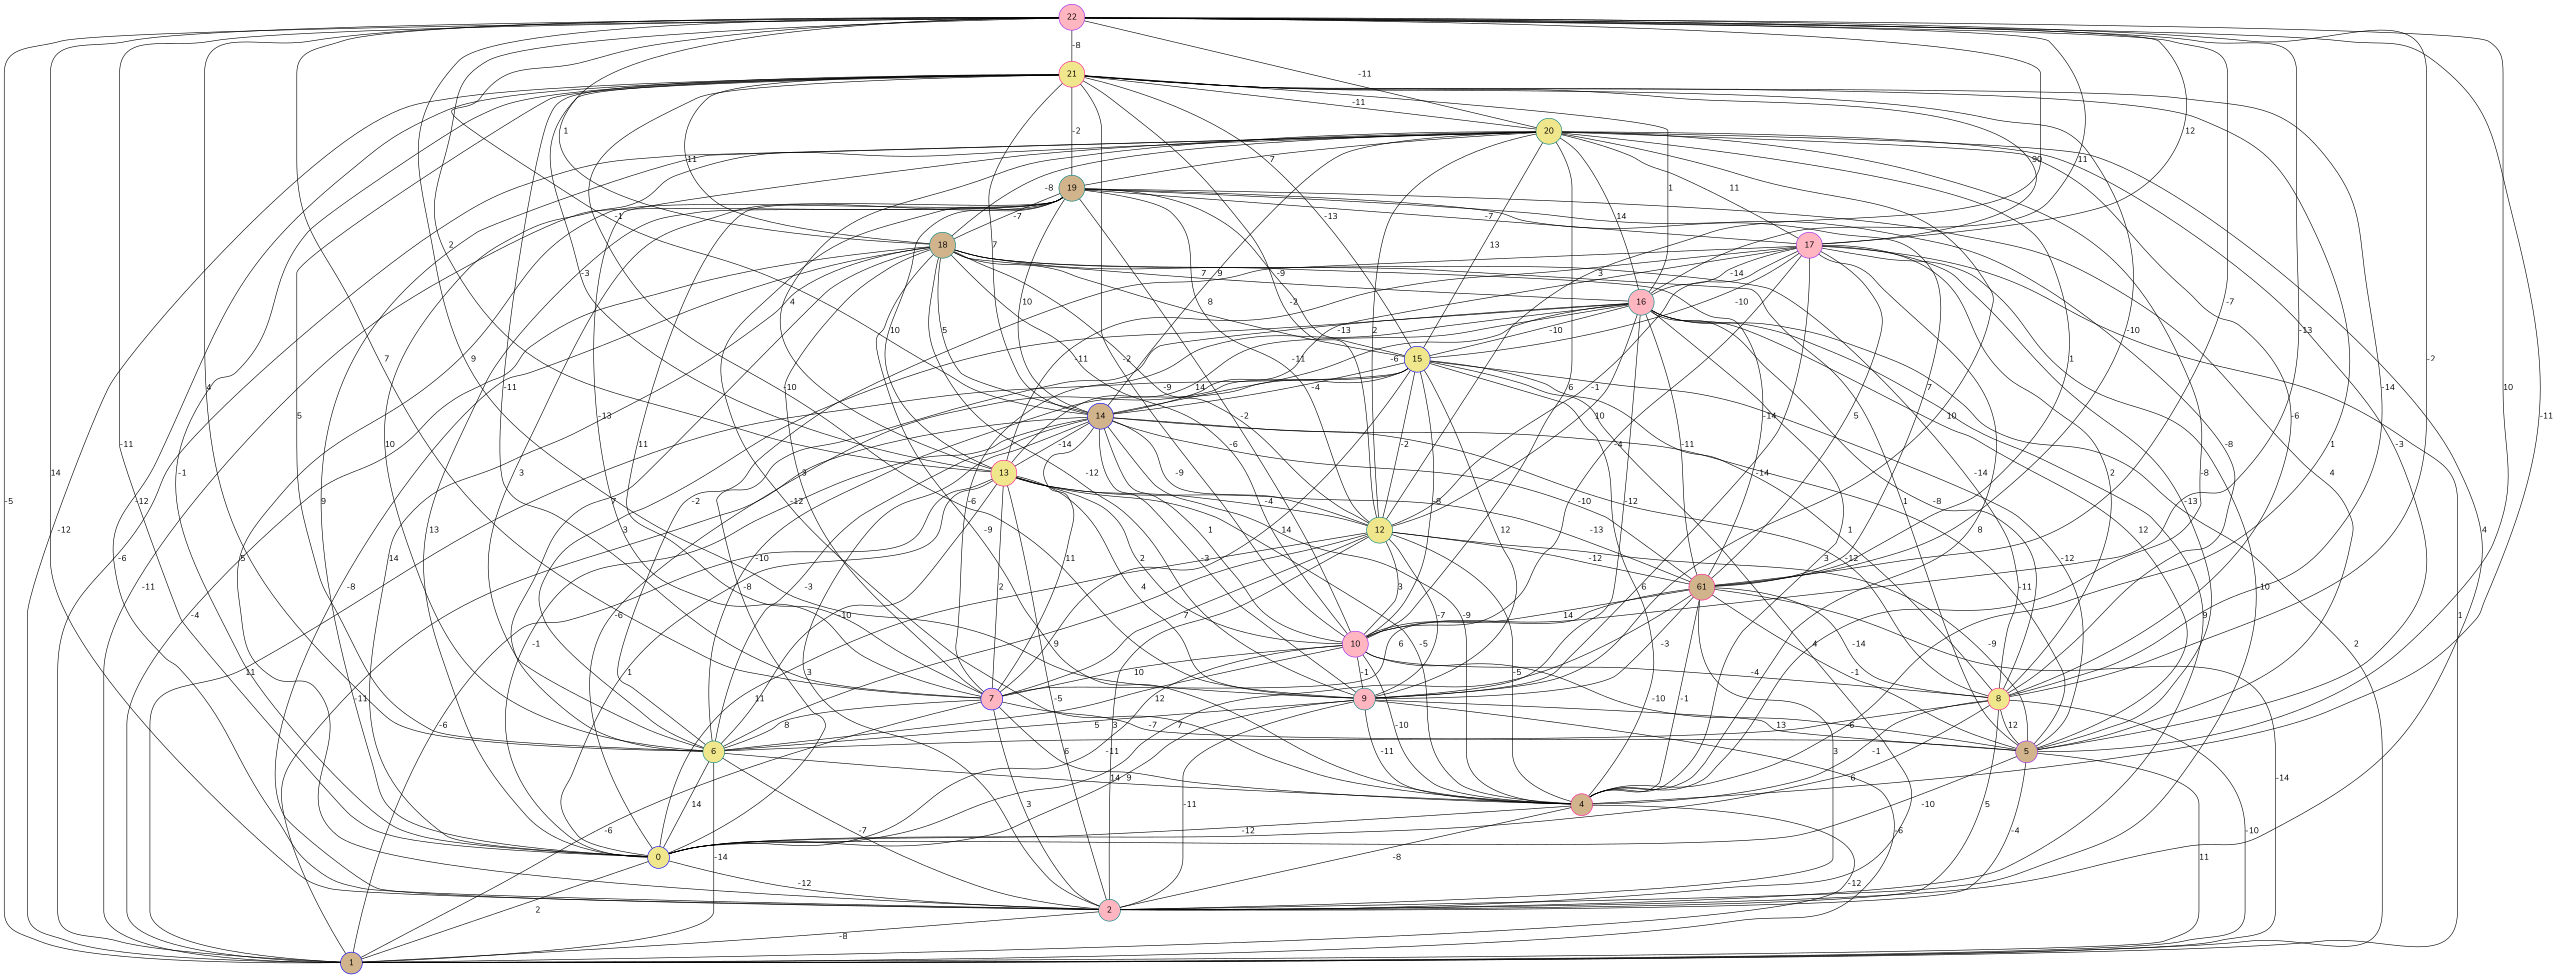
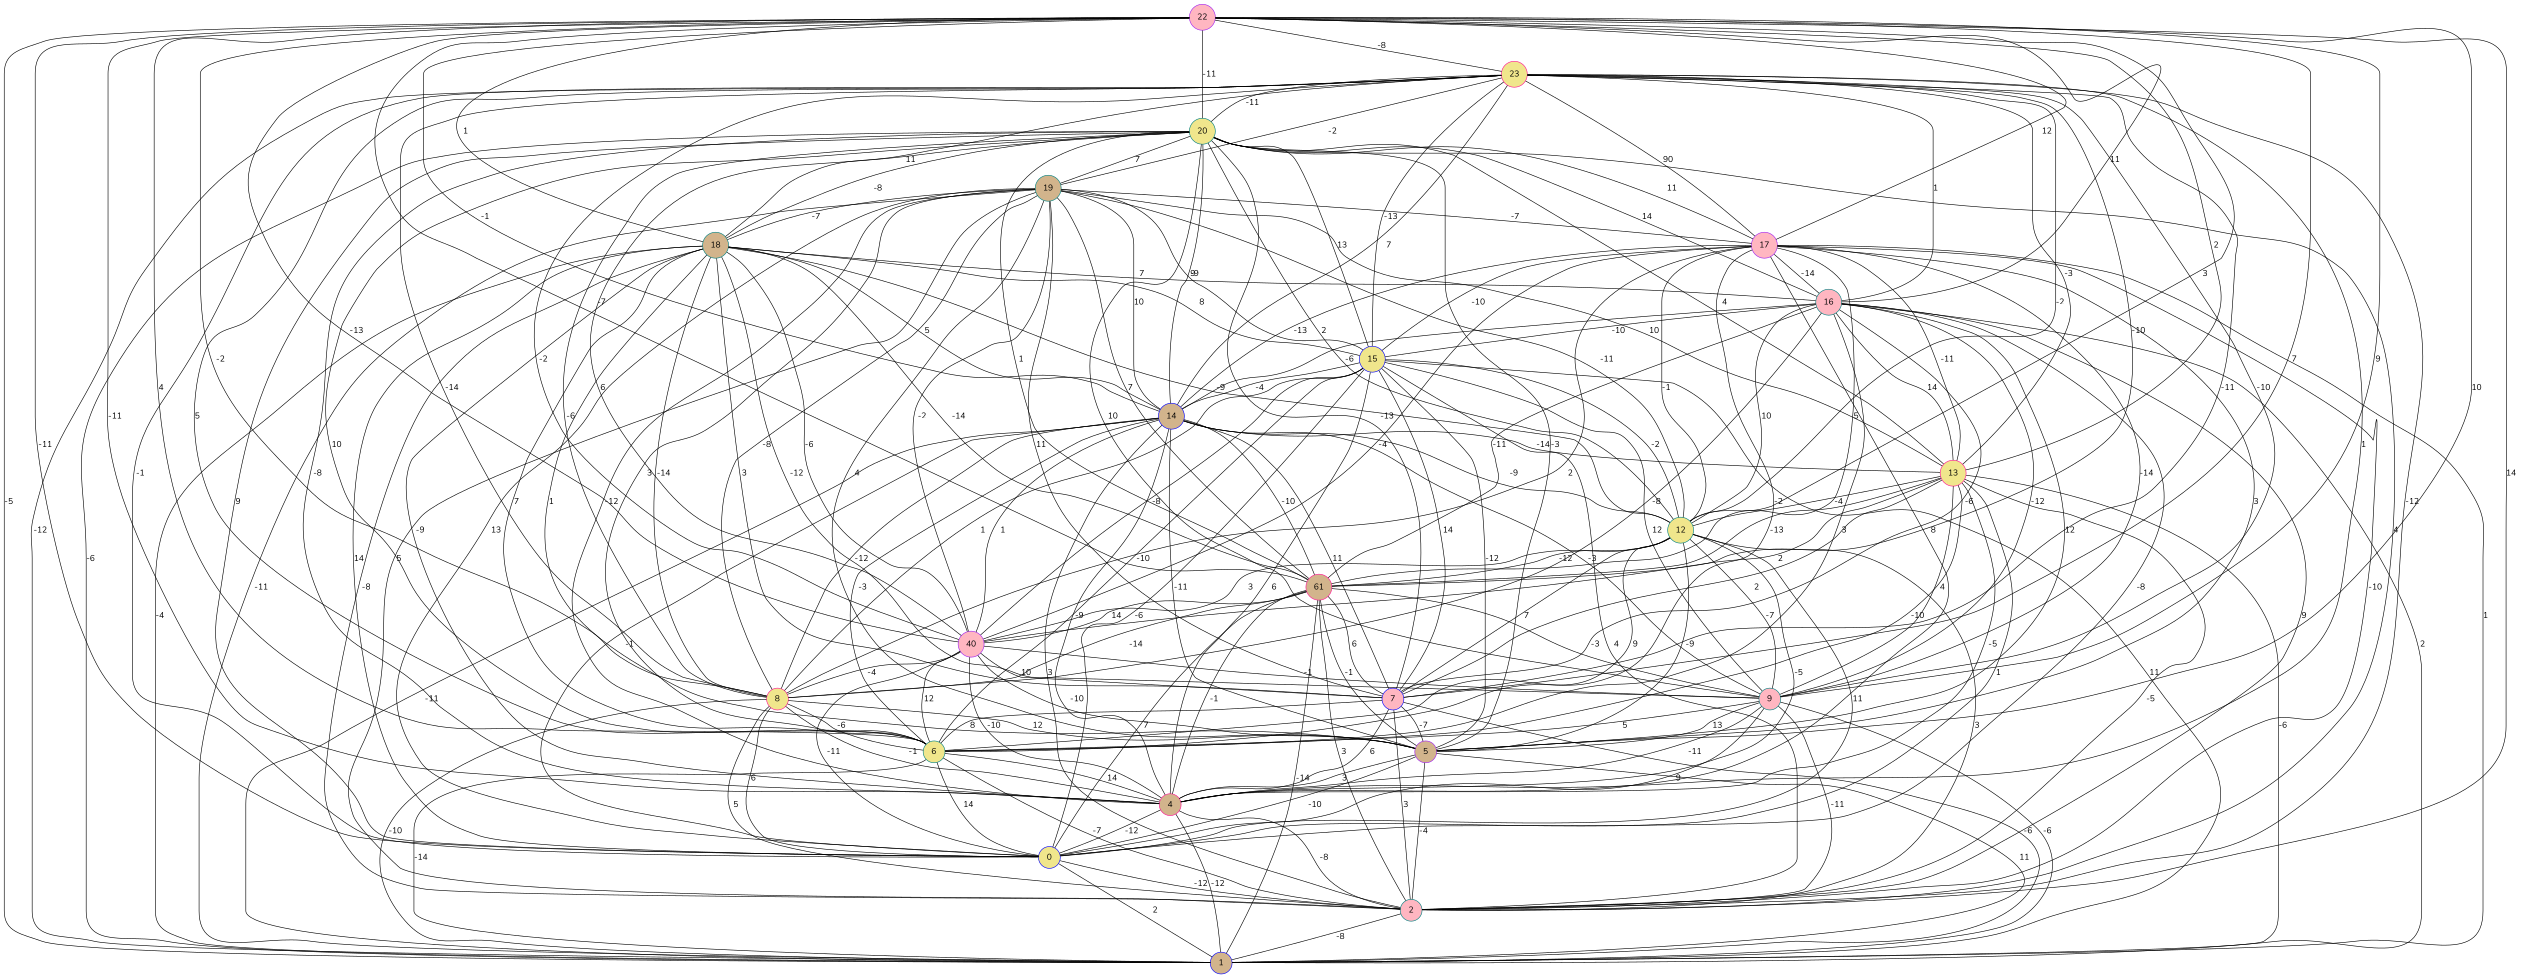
(1072, 74) -> (1514, 74)
(2191, 502) -> (2256, 502)
(1812, 566) -> (1316, 782)
(1355, 644) -> (971, 644)
